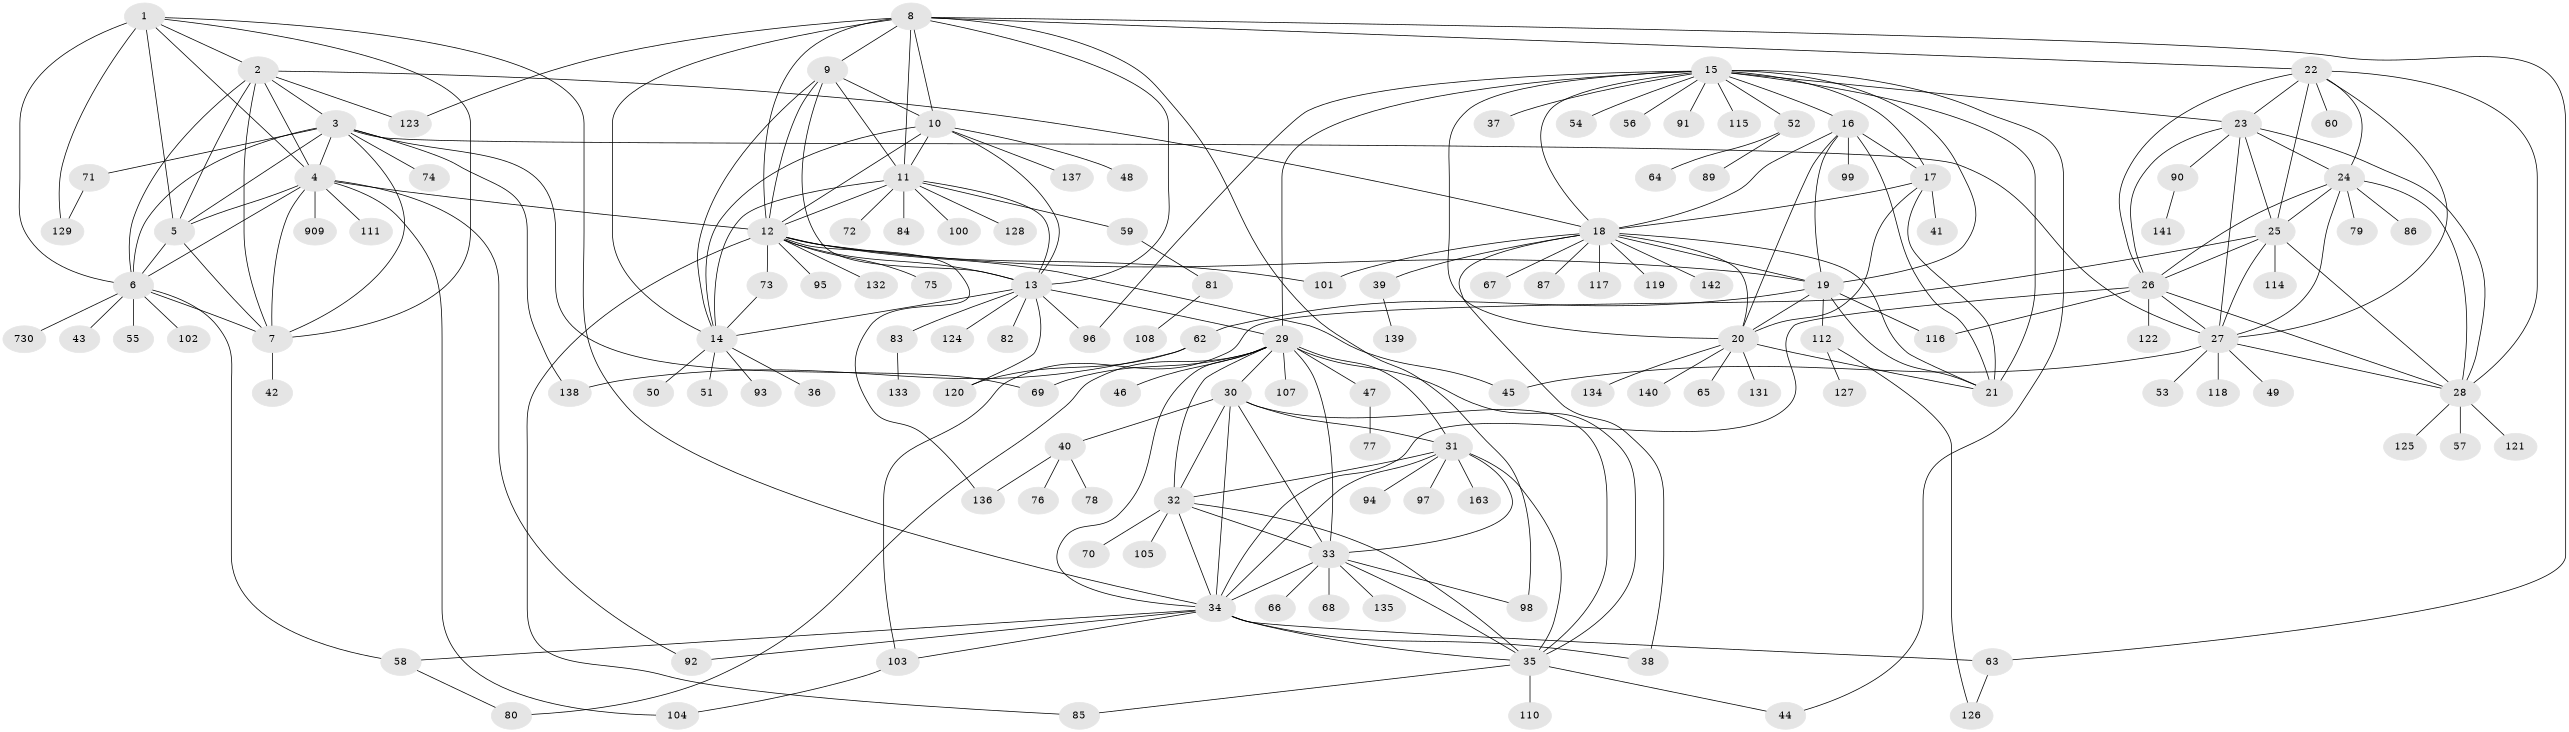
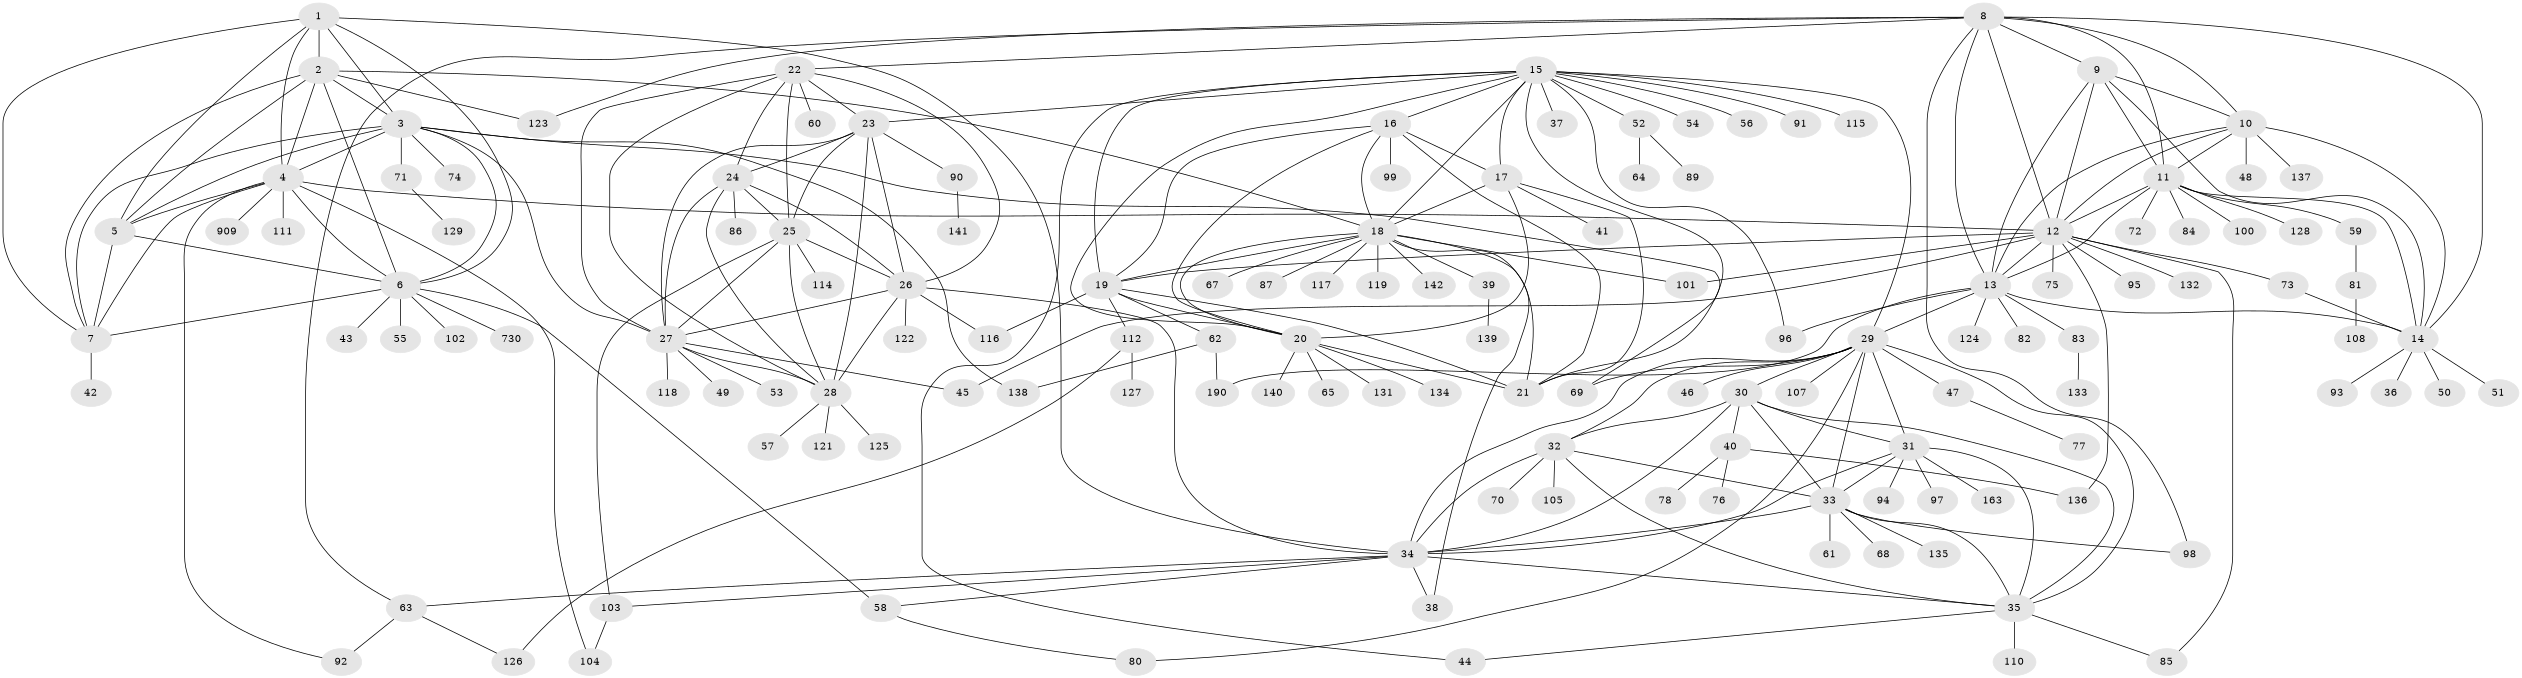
(80, 117) -> (357, 66)
(2357, 232) -> none
(955, 393) -> (1217, 393)
(1314, 476) -> none
(1275, 608) -> (1830, 554)
(954, 635) -> (374, 635)
